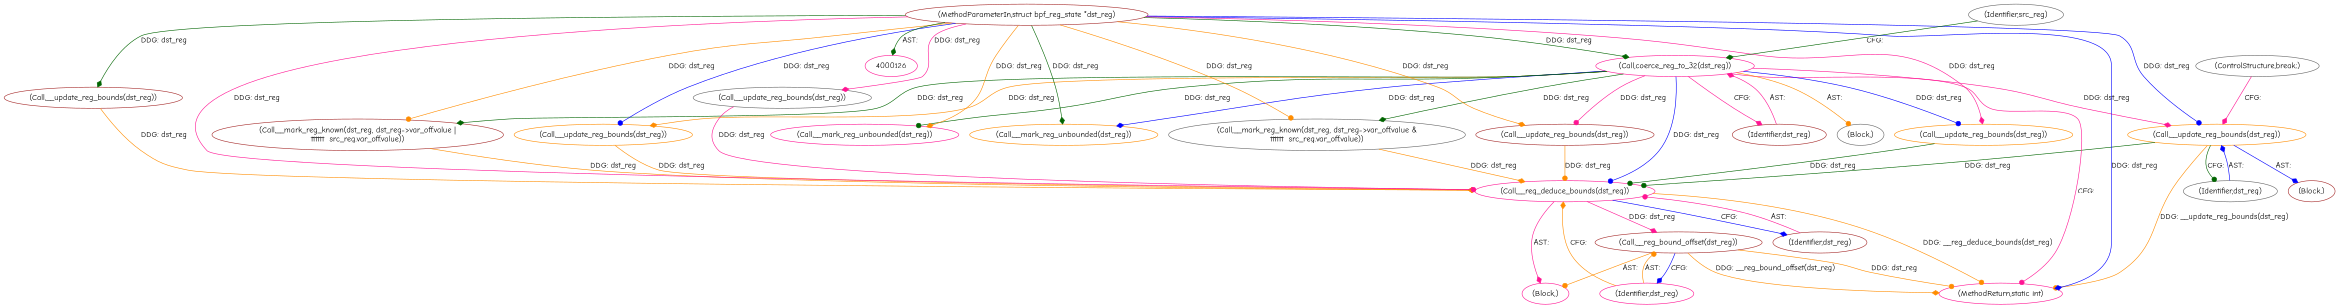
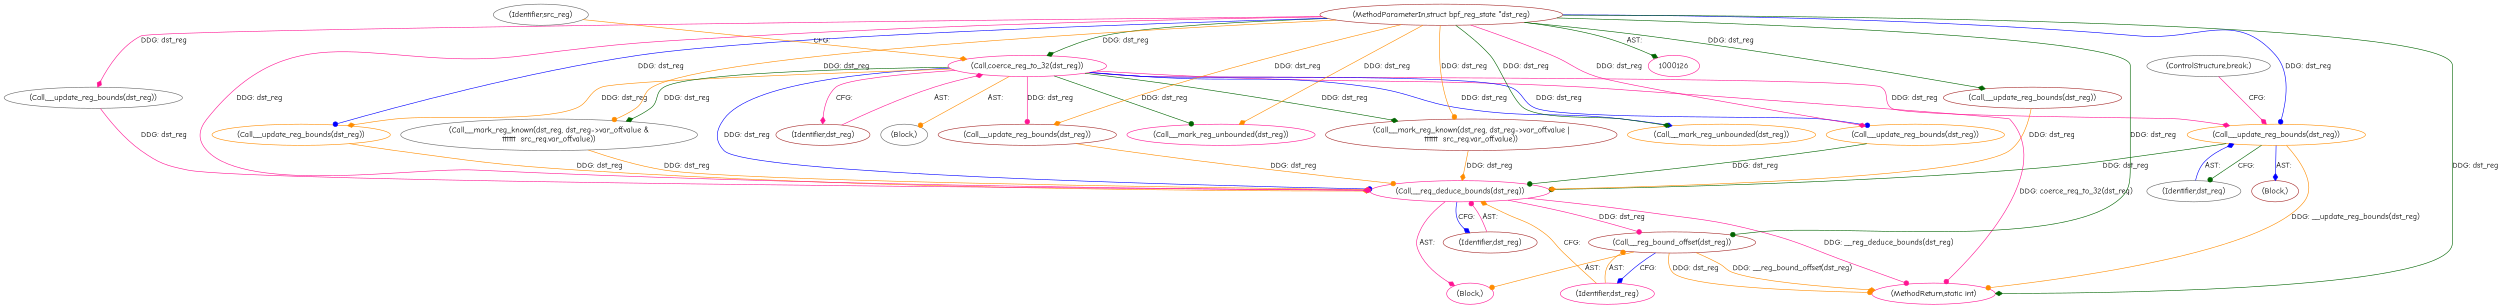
(1760, 29) -> (2328, 37)
(1855, 39) -> (818, 44)
none -> (2108, 54)
(891, 66) -> (1674, 66)
(2088, 191) -> (2076, 191)
(1619, 215) -> (1573, 214)
(1822, 217) -> (1720, 223)
